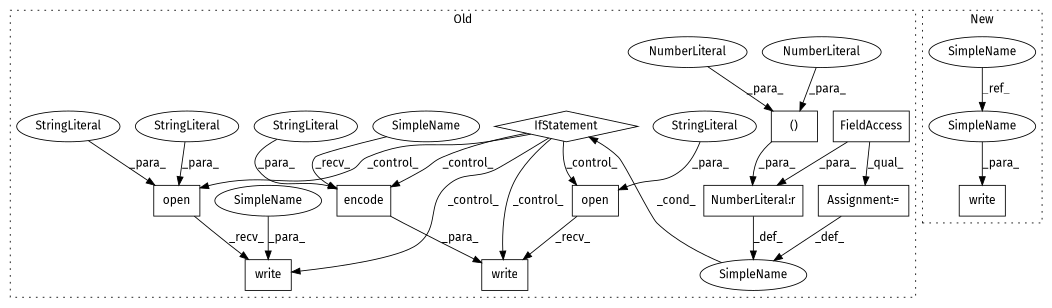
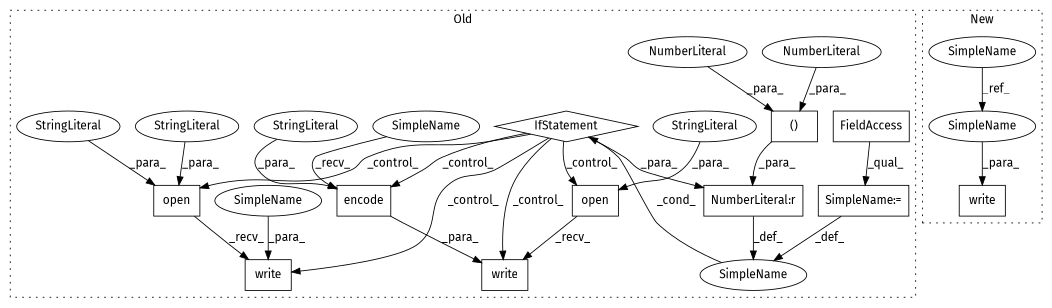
(816, 161) -> (638, 169)
(864, 201) -> (864, 201)
